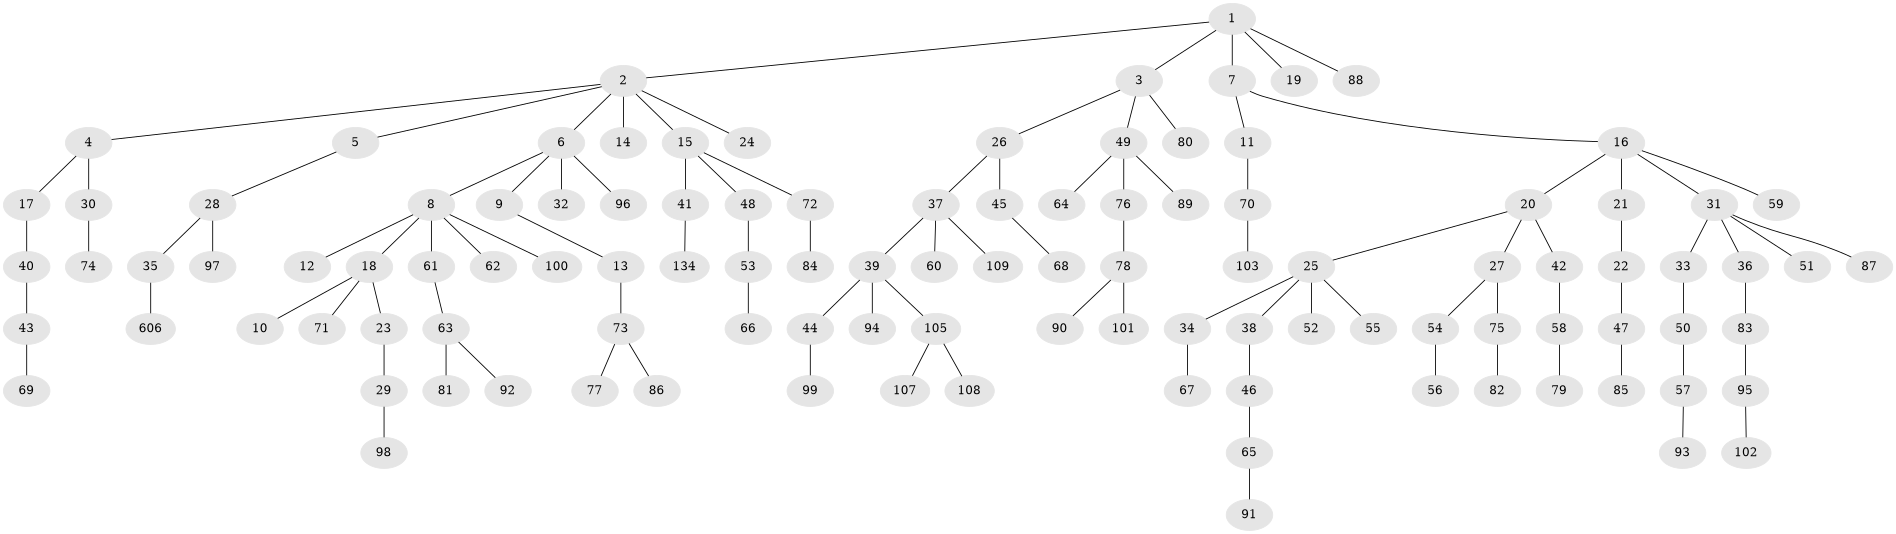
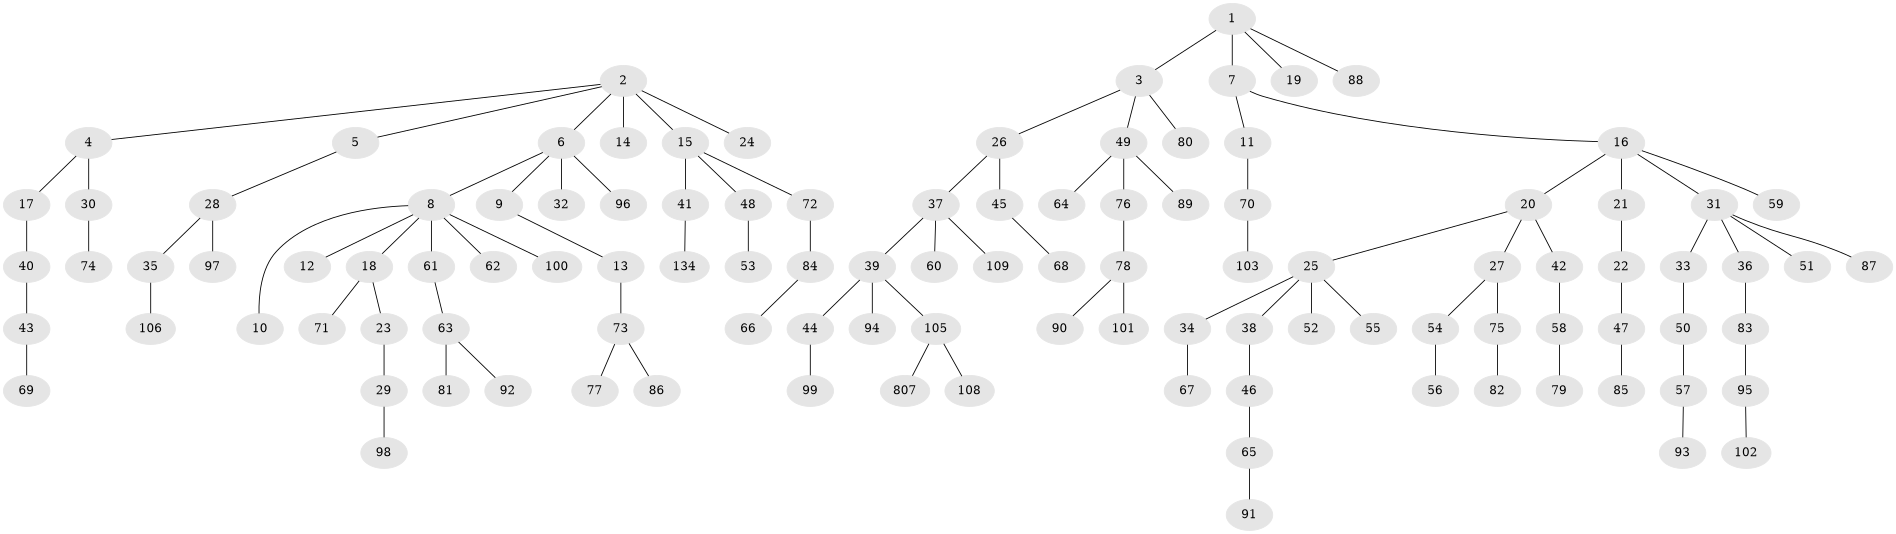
(928, 50) -> none
(315, 298) -> (307, 229)
(748, 298) -> (779, 298)
(151, 329) -> (151, 329)
(905, 391) -> (905, 391)
